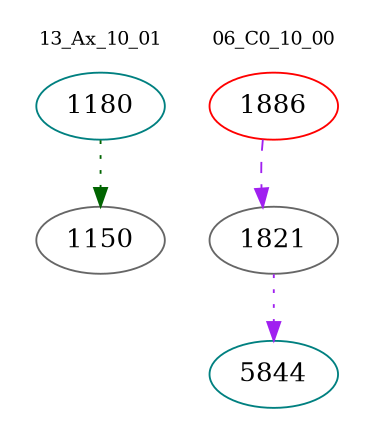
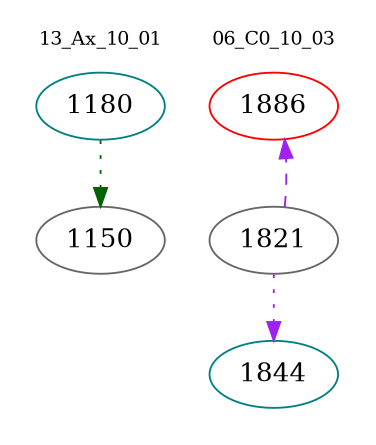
(274, 40) -> (274, 40)
(261, 164) -> (286, 183)
(274, 374) -> (274, 374)
